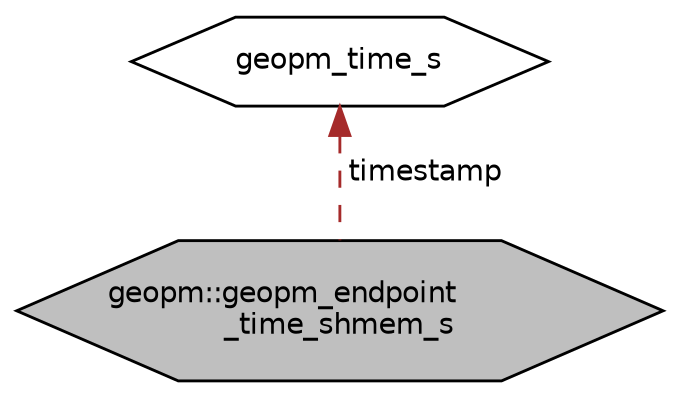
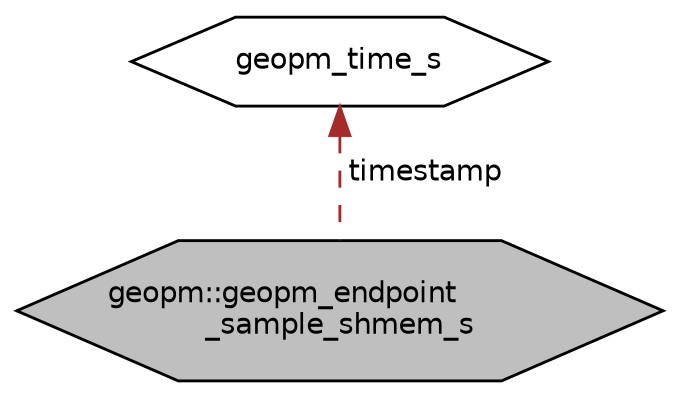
(340, 311) -> (340, 311)
